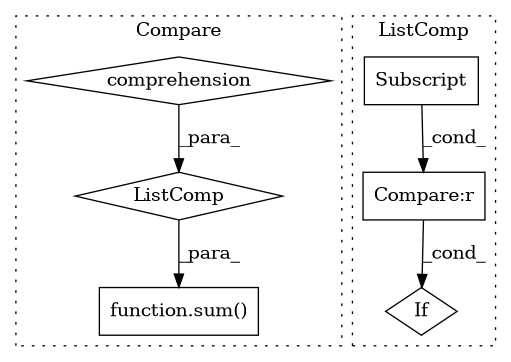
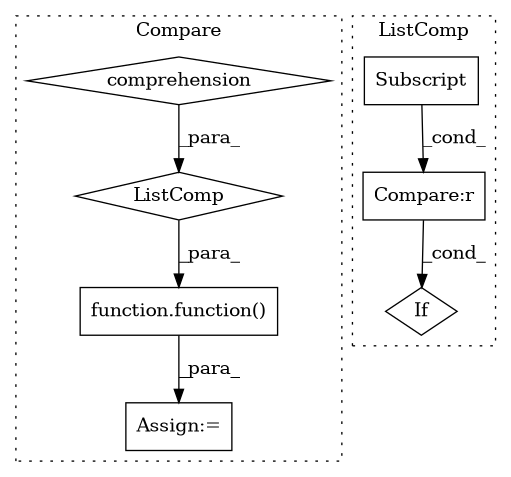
(179, 311) -> (179, 311)
none -> (179, 427)
